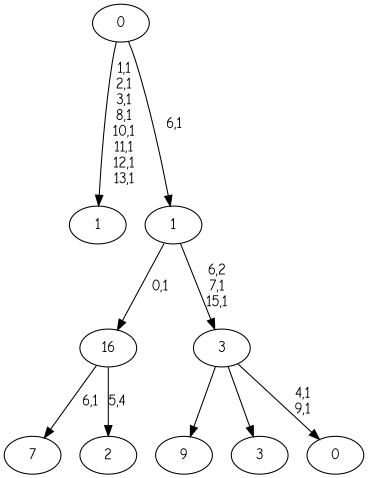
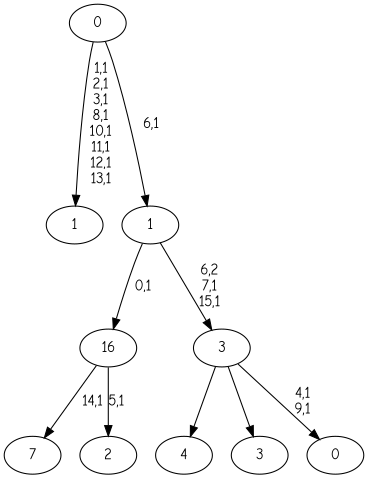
(90, 402) -> (93, 402)
(117, 402) -> (117, 402)
(184, 455) -> (184, 455)
